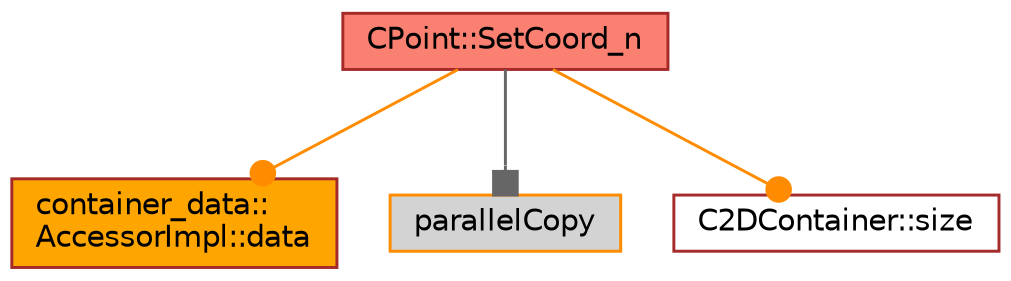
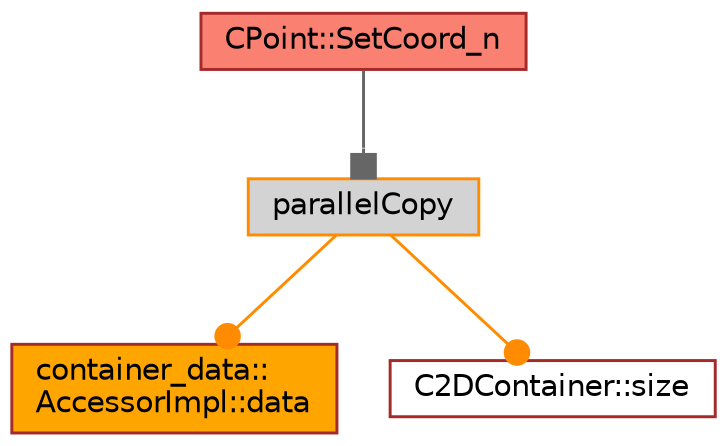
(366, 119) -> (287, 281)
(660, 127) -> (449, 290)
